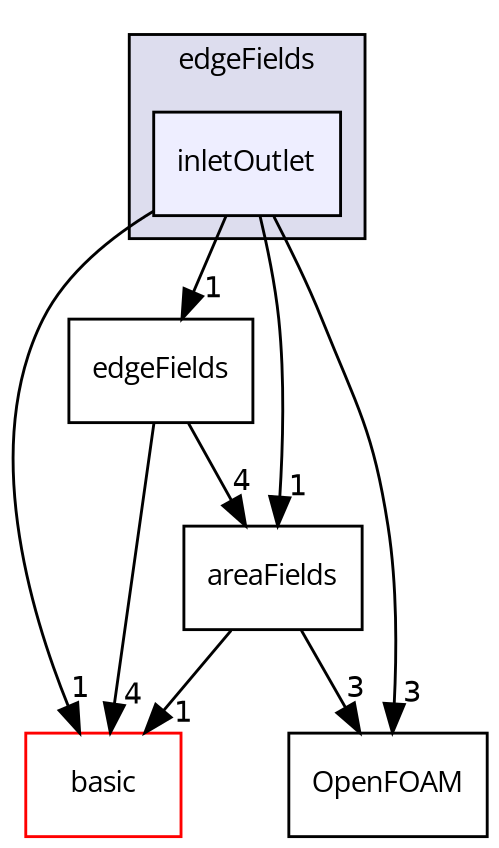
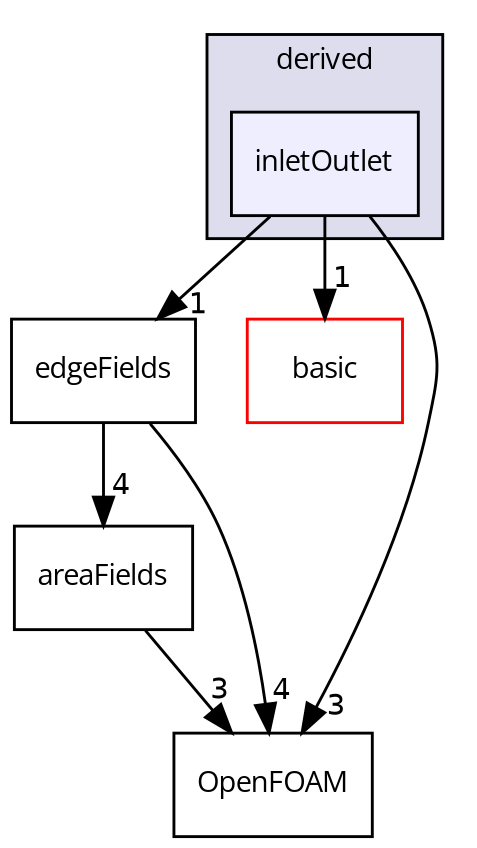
(247, 62) -> (325, 62)
(281, 355) -> none
(134, 563) -> (230, 555)
(197, 671) -> none
